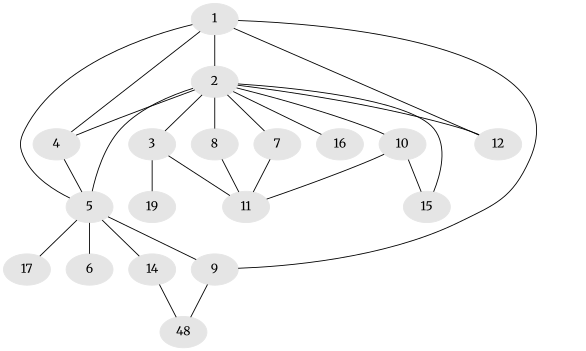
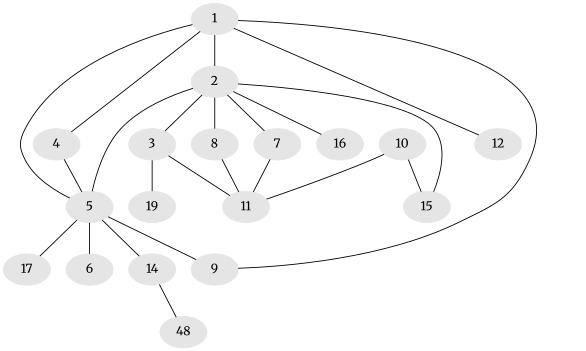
(354, 103) -> none
(311, 108) -> none
(126, 115) -> none
(199, 301) -> none
